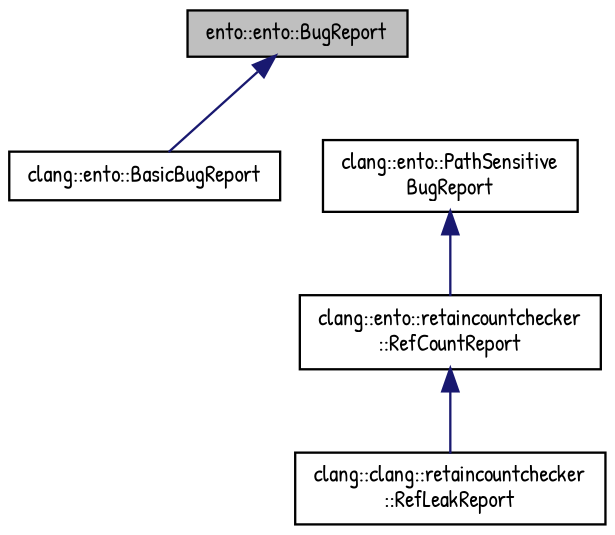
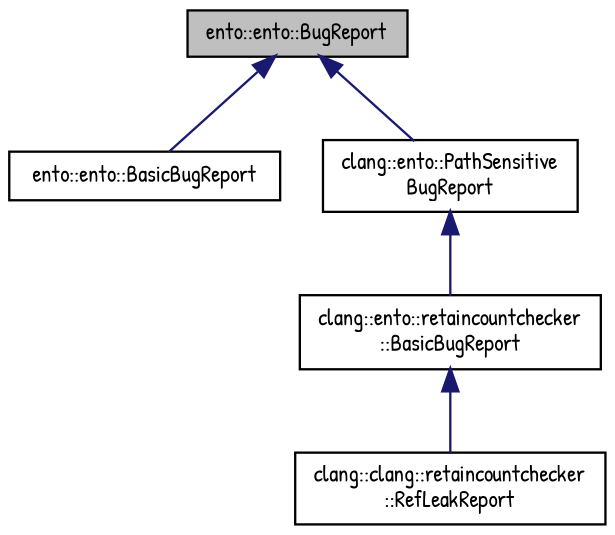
none -> (376, 106)
(145, 176) -> (145, 176)
(450, 332) -> (450, 332)
